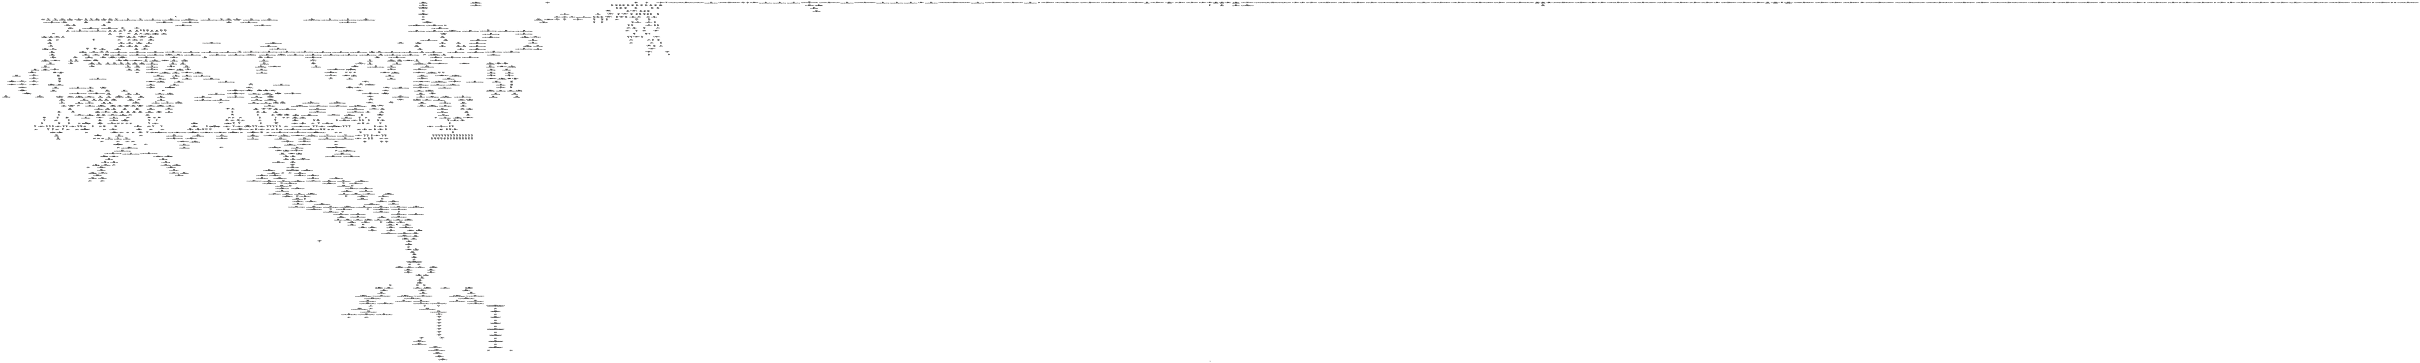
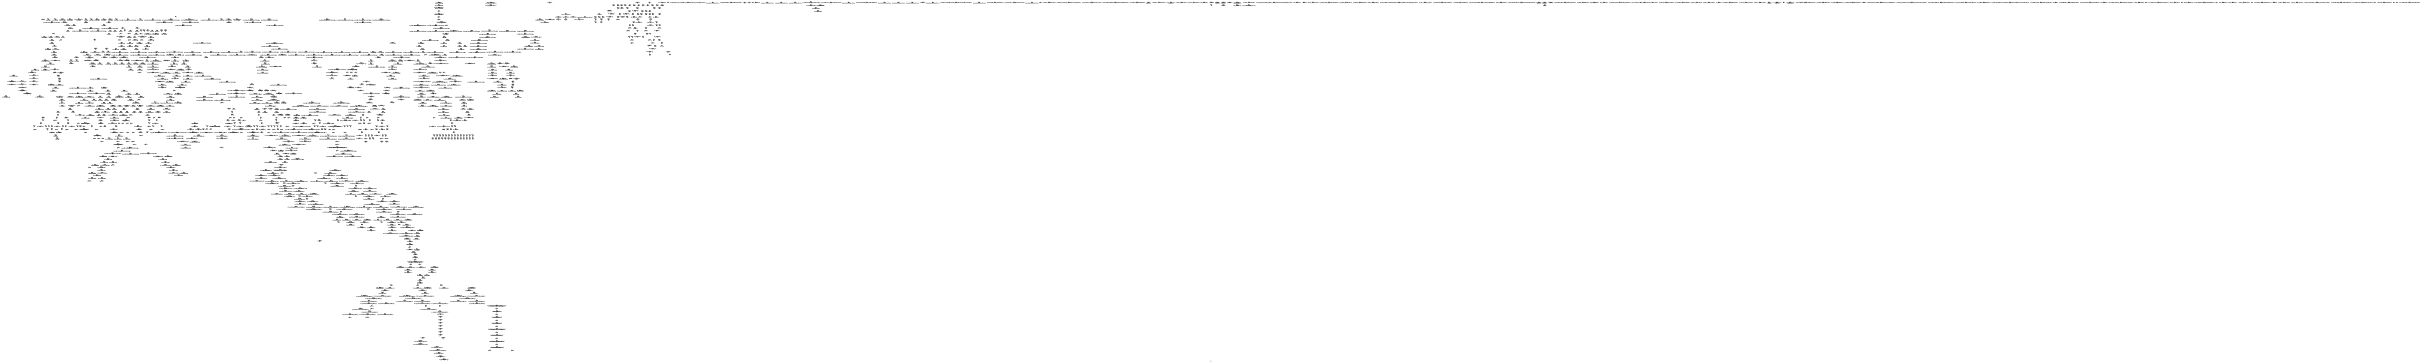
none -> (299, 191)
